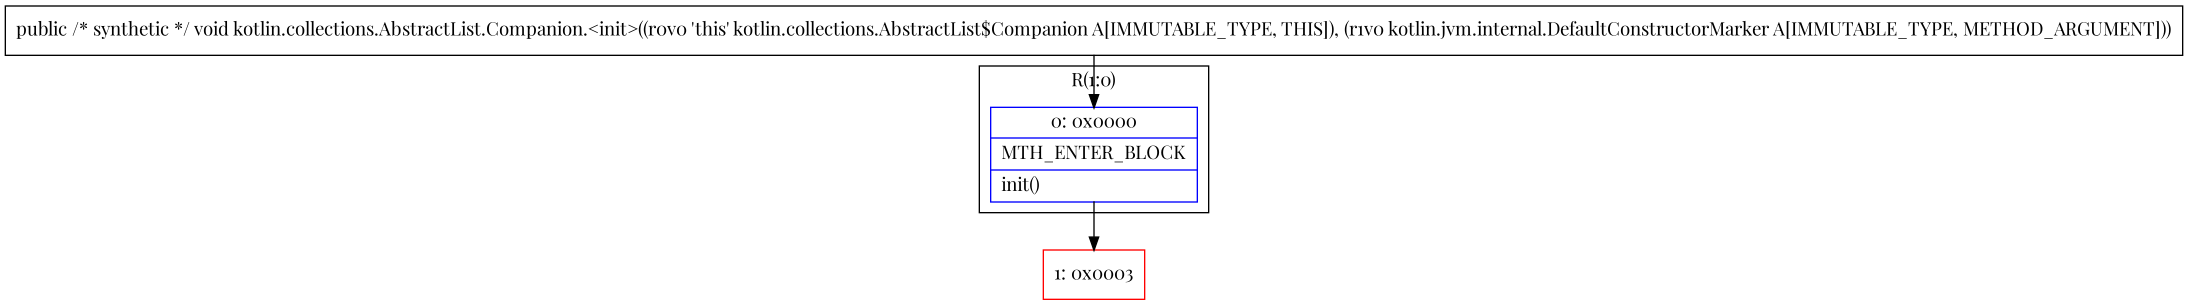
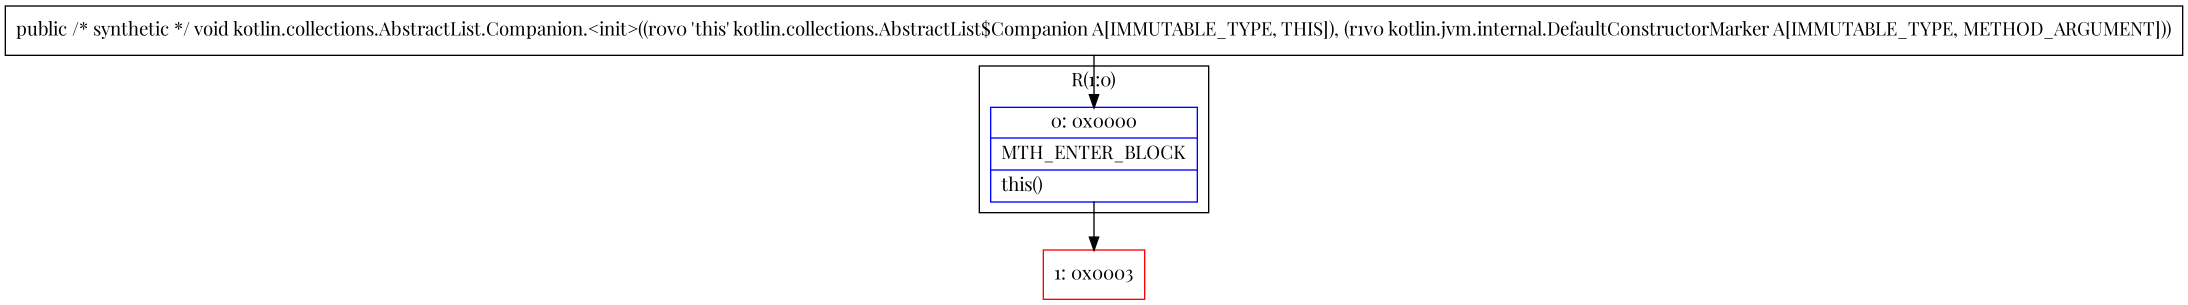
(1021, 185) -> (1022, 185)
